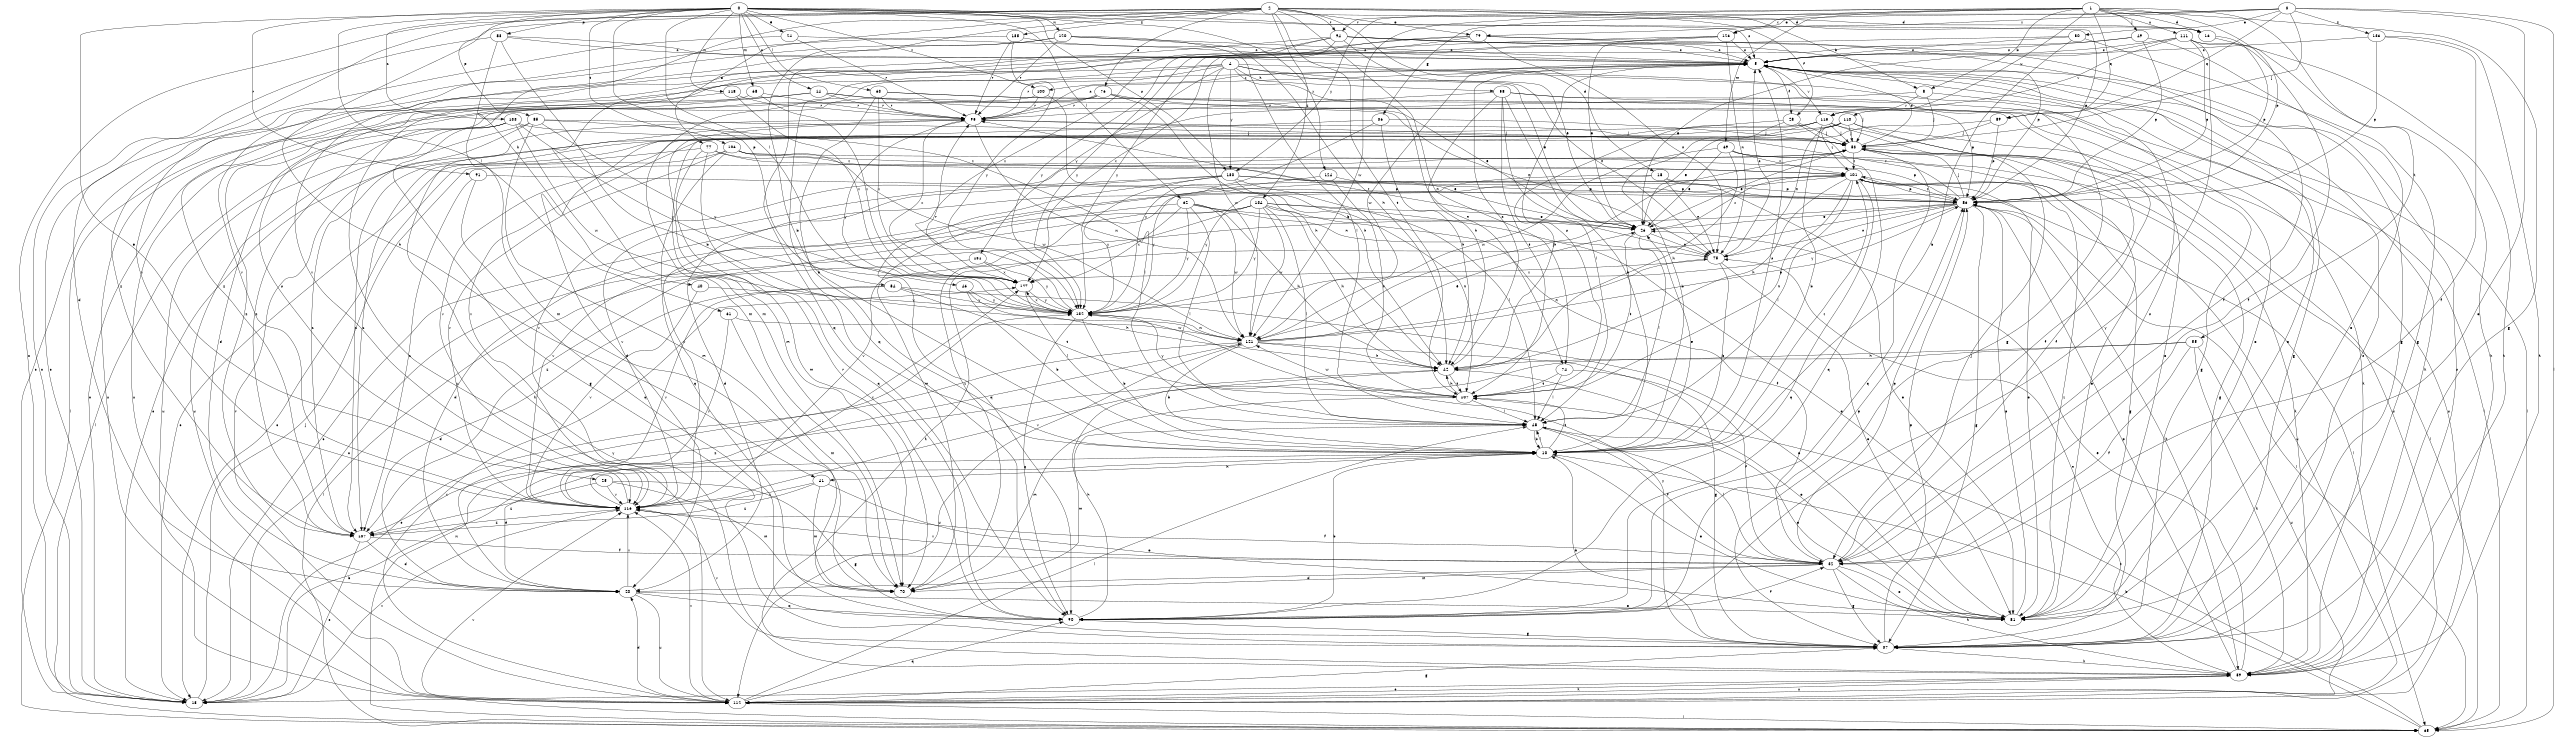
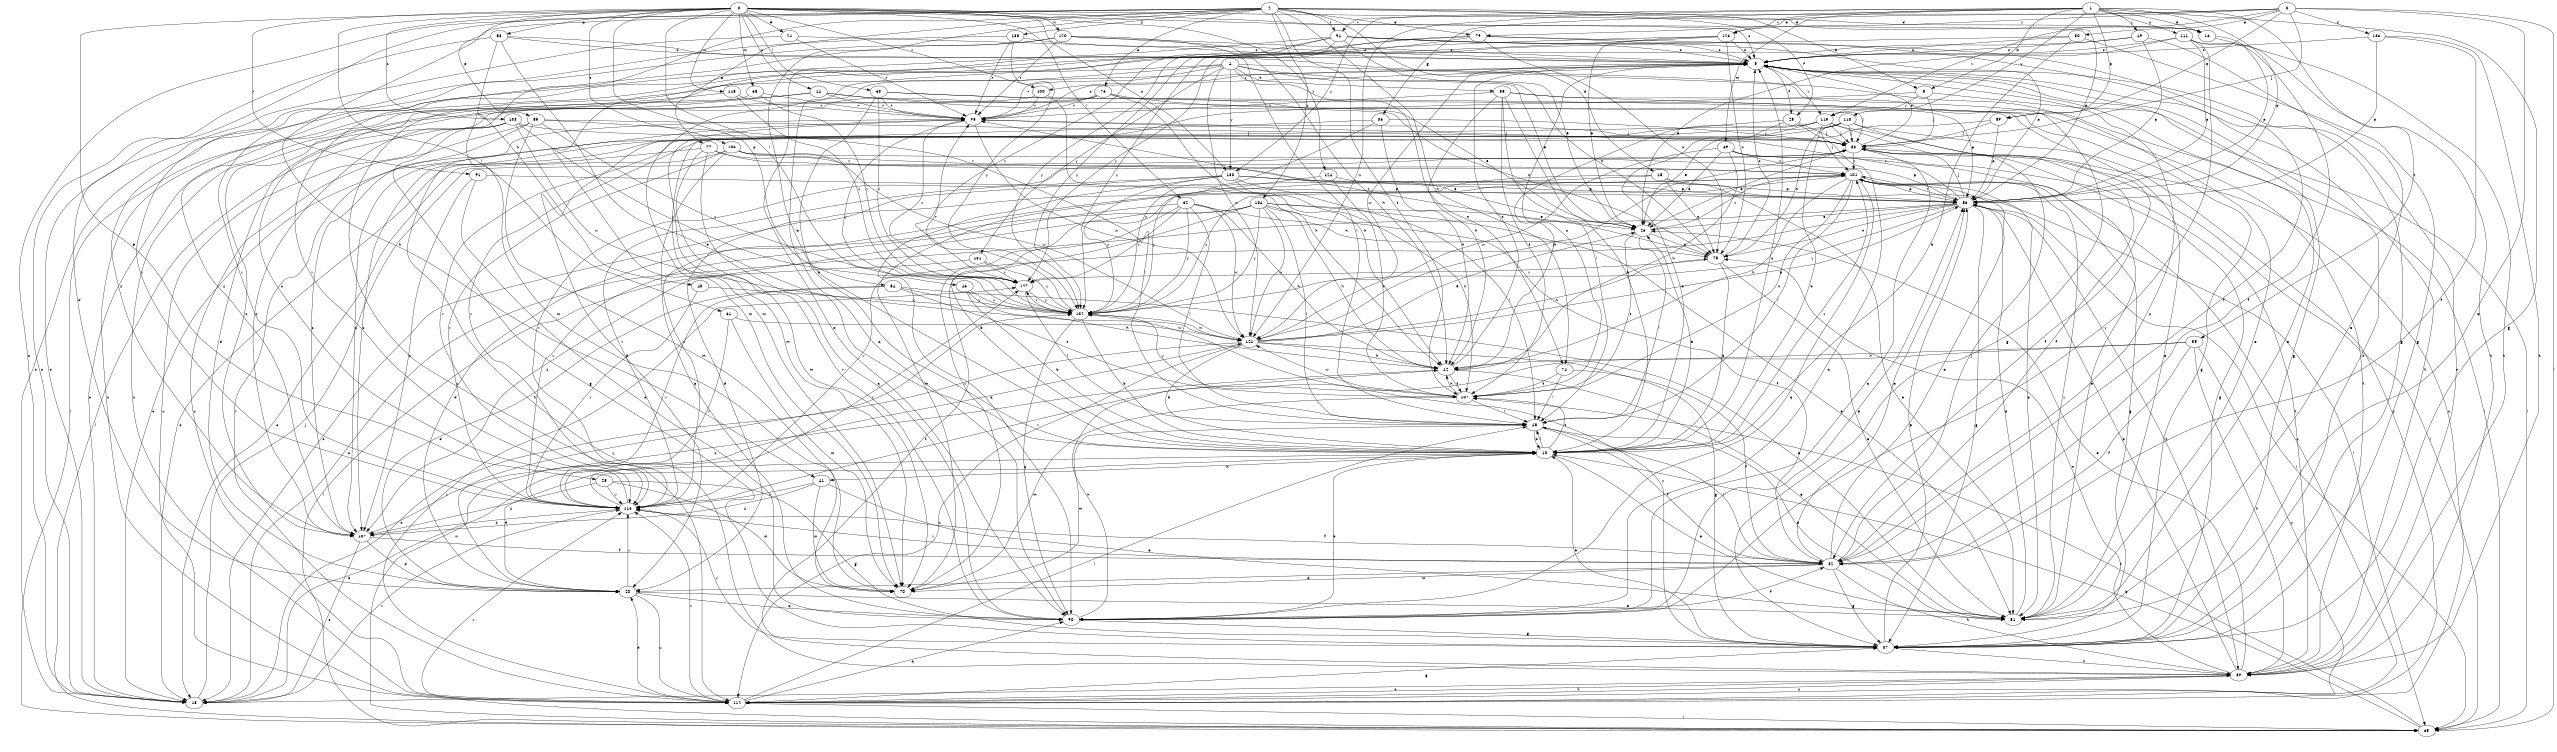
(2000, 96) -> (2050, 33)
(1390, 220) -> (1094, 415)
(1915, 606) -> (1964, 327)
